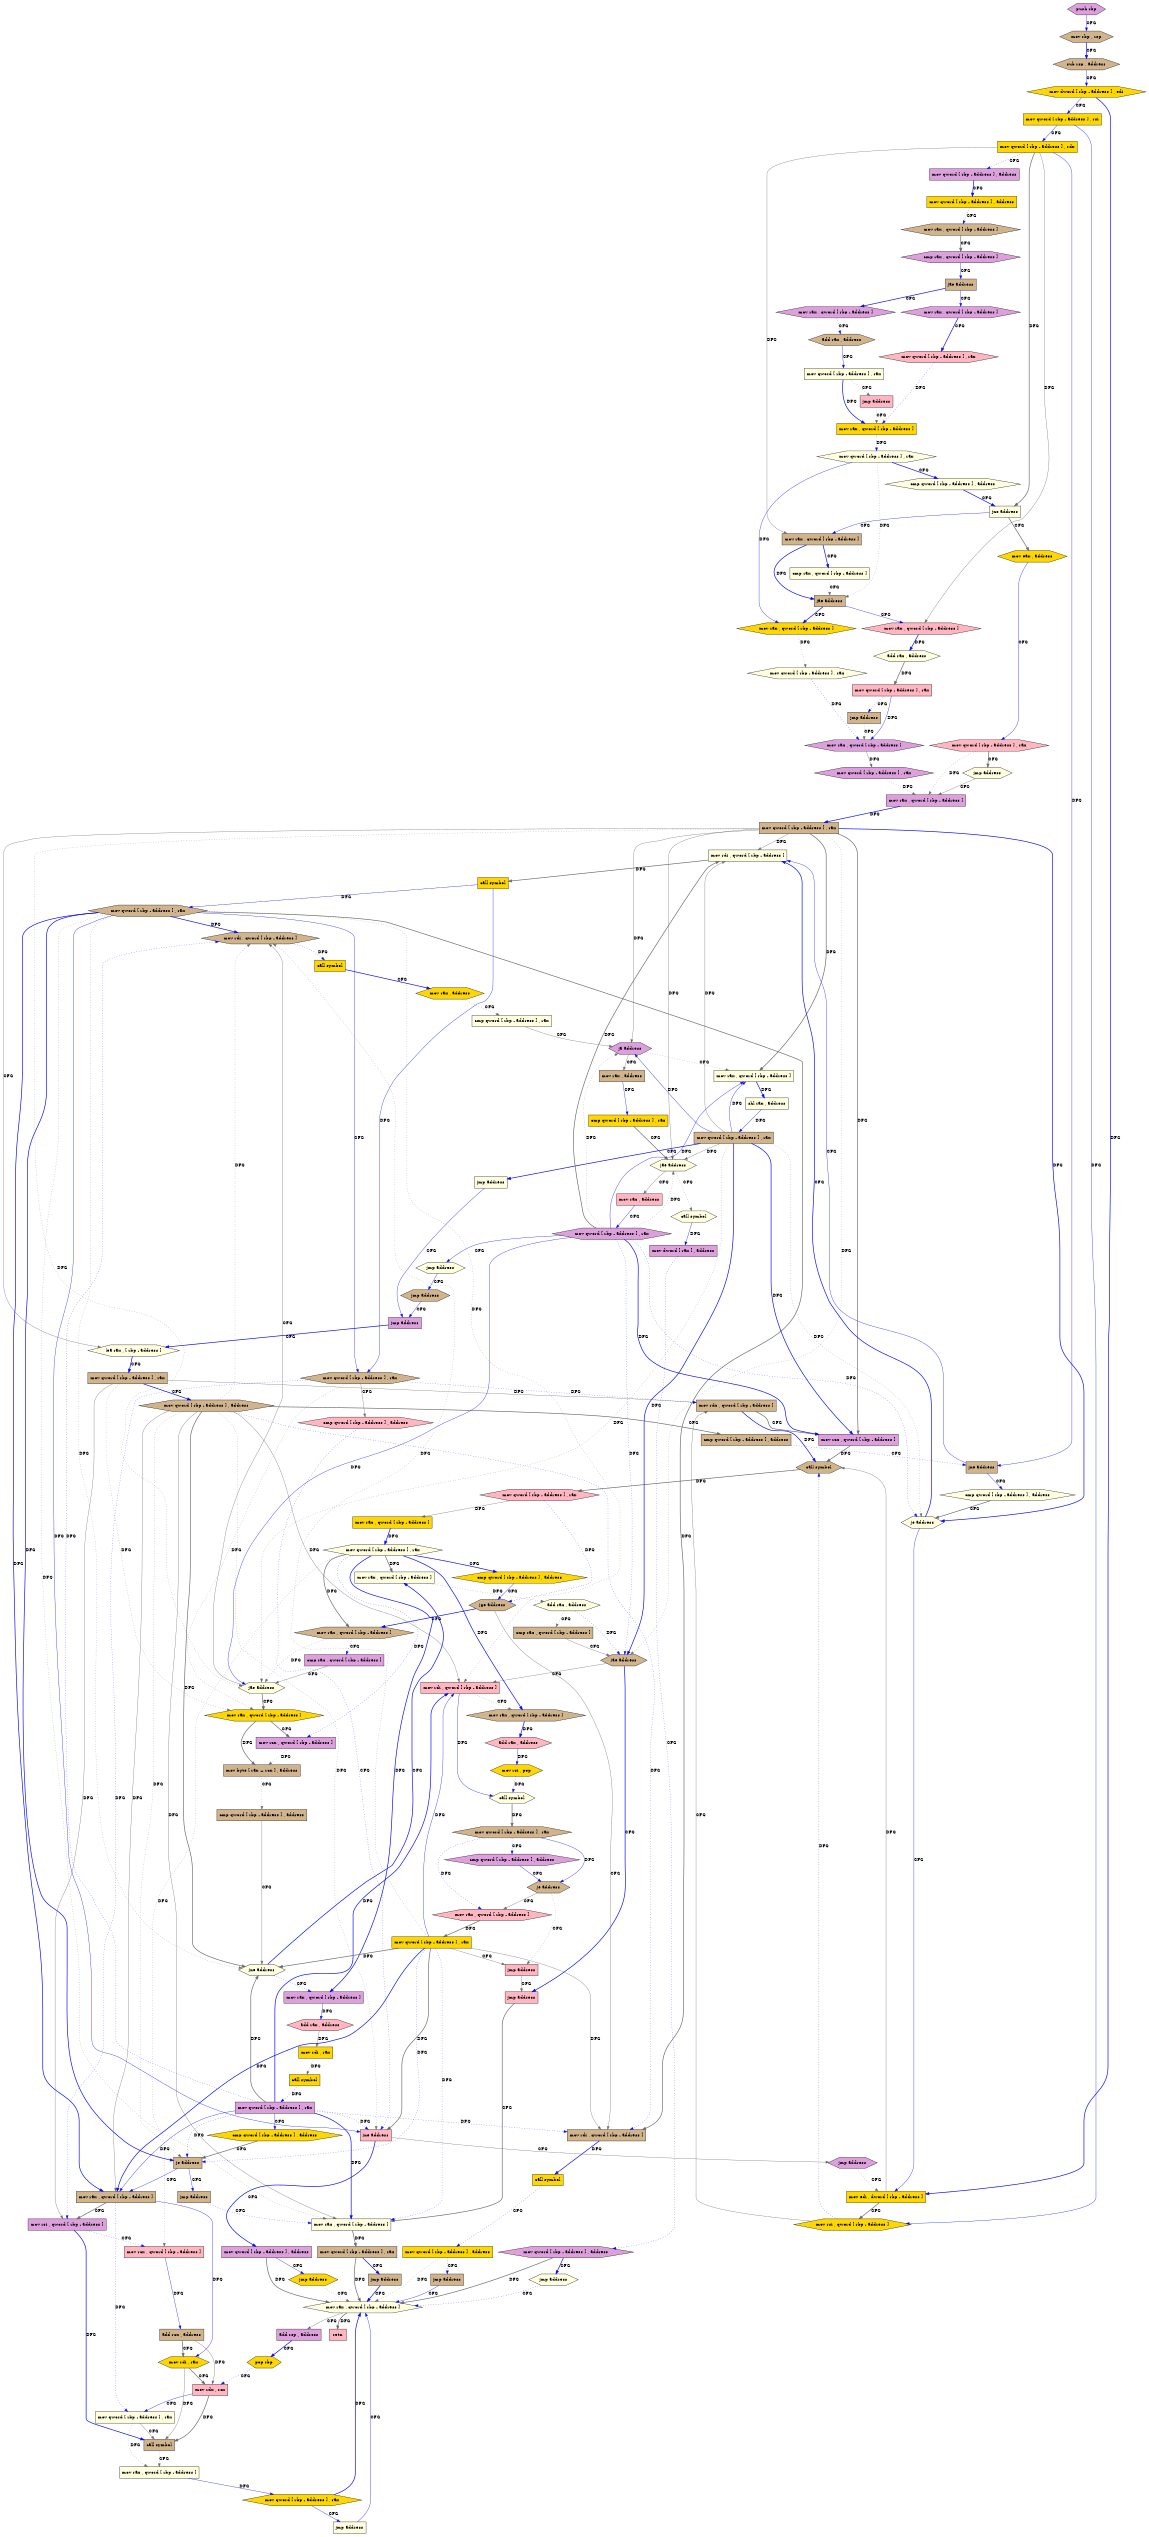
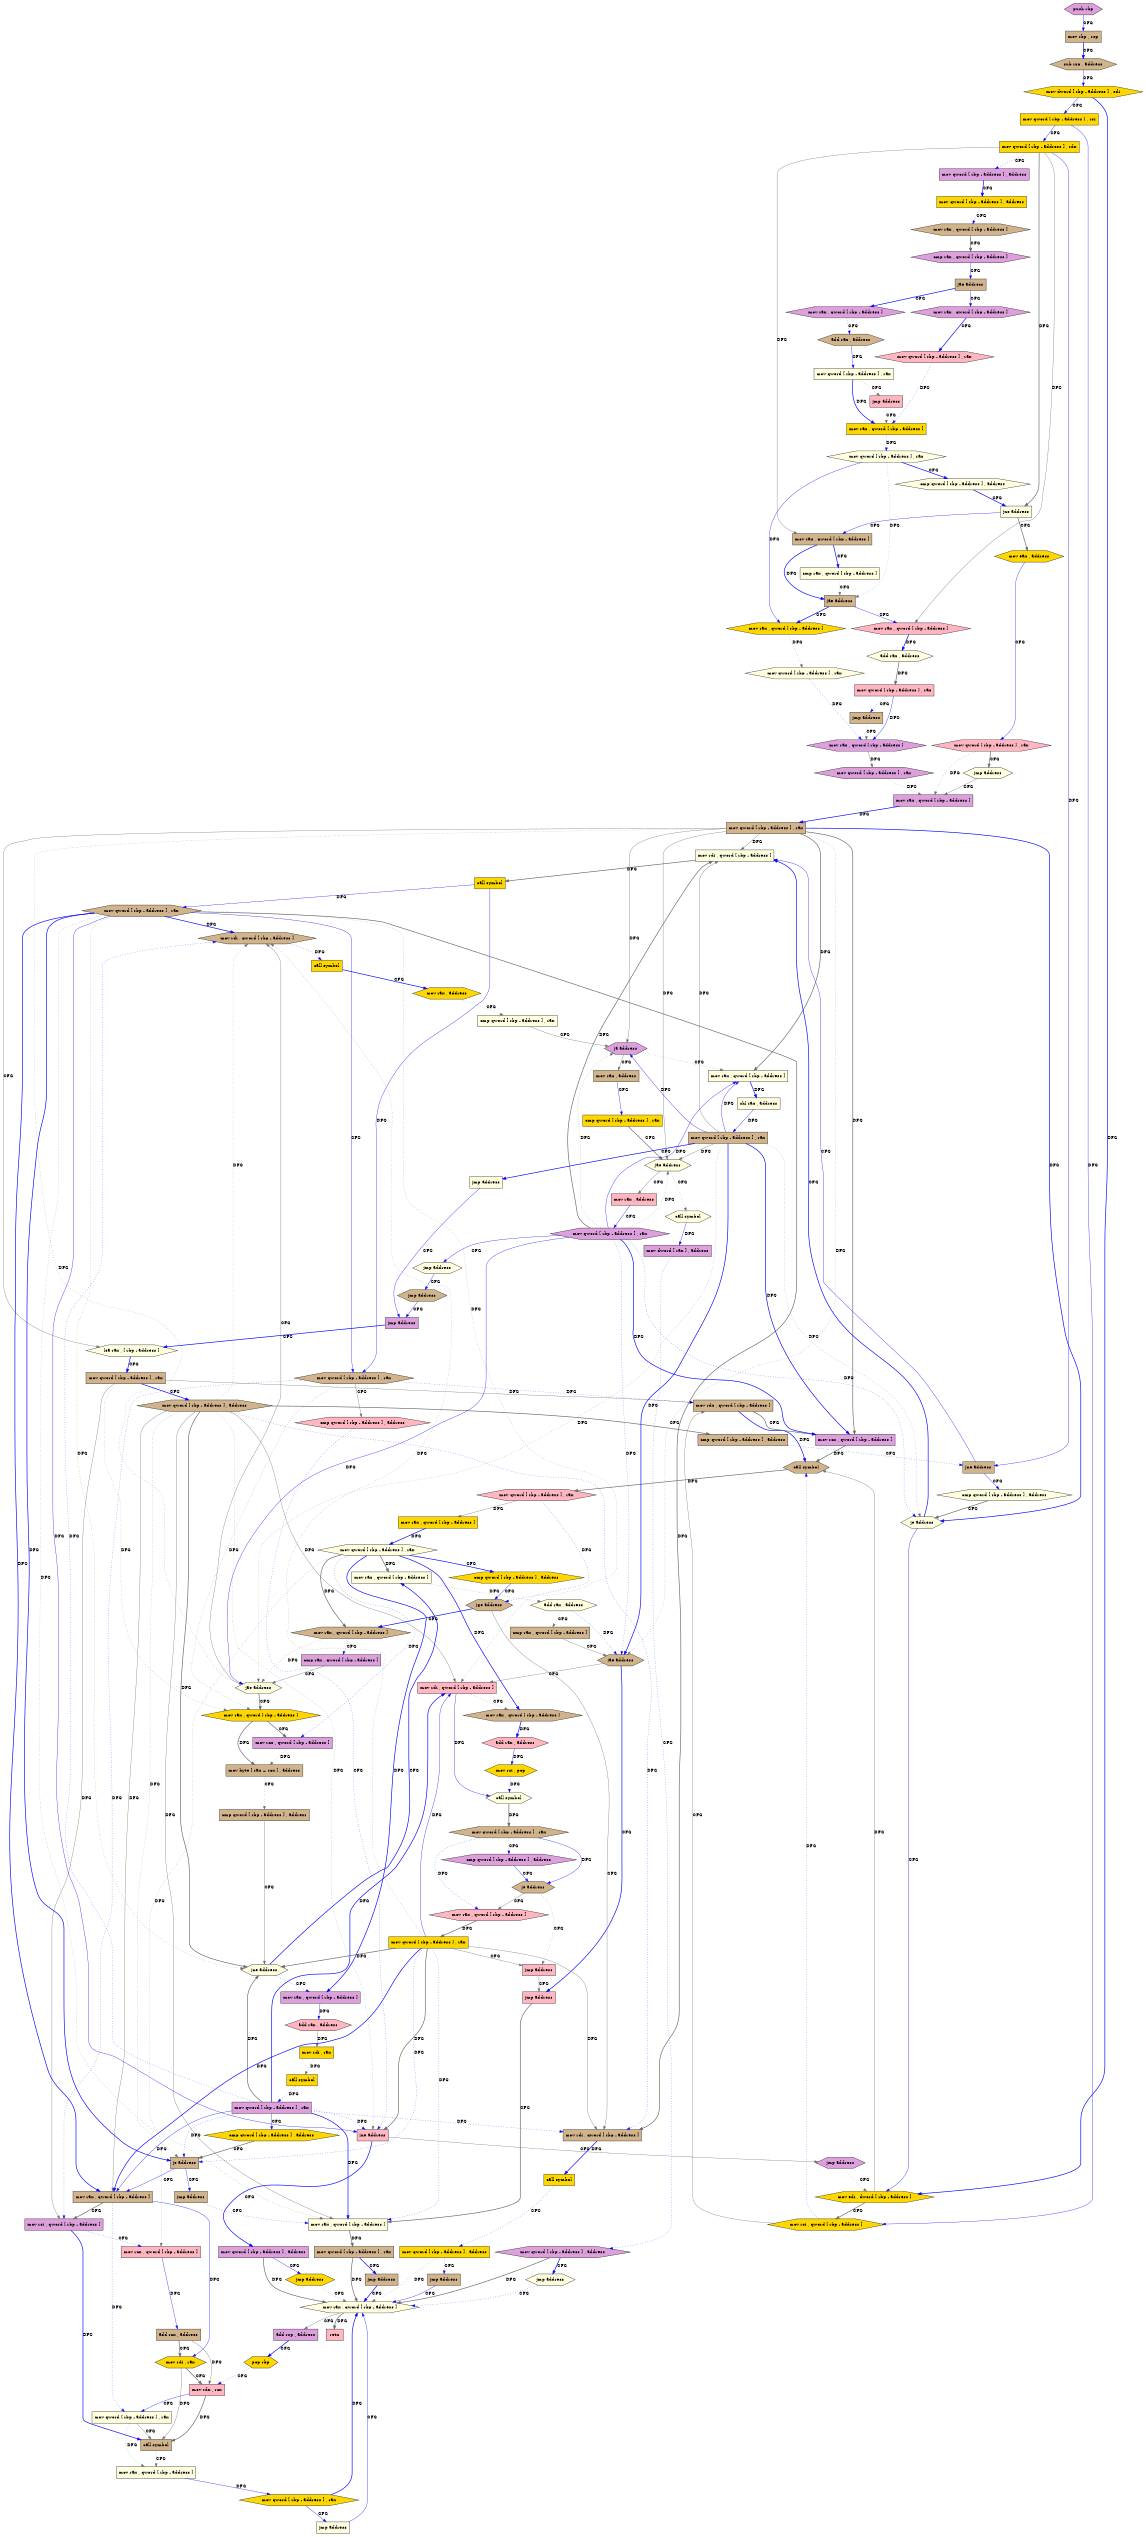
(1086, 37) -> (1083, 37)
(886, 2197) -> (875, 2197)
